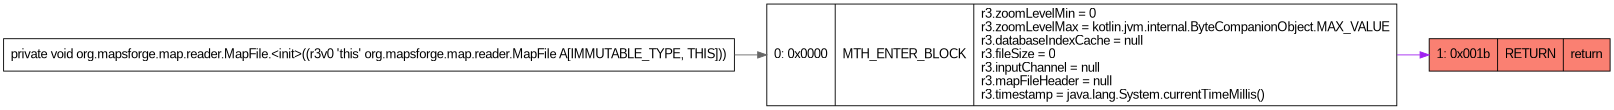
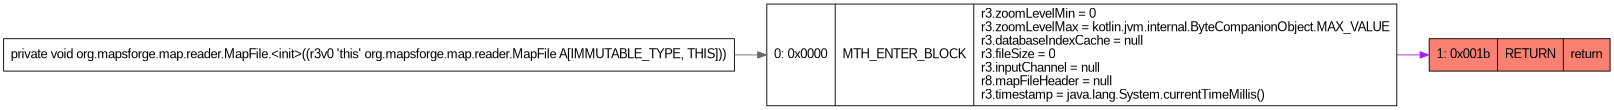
(1047, 81) -> (1047, 81)
